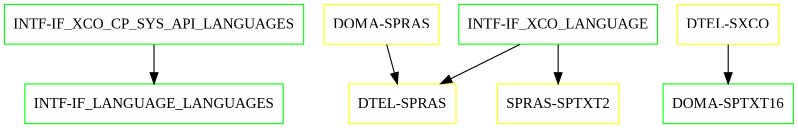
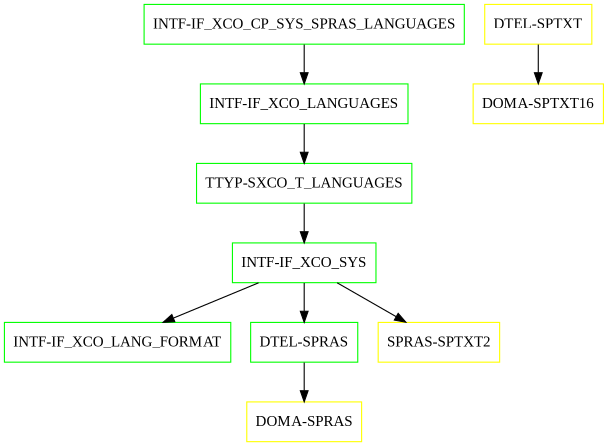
(154, 24) -> (304, 24)
(558, 24) -> (304, 263)
(728, 24) -> (538, 24)
(391, 59) -> (304, 377)
(154, 104) -> (304, 104)
(402, 104) -> (304, 342)
(728, 104) -> (538, 104)
none -> (304, 183)
none -> (118, 342)
